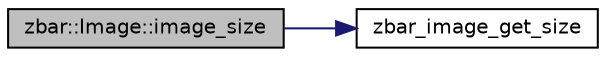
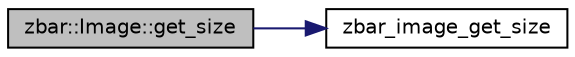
(146, 28) -> (131, 28)
